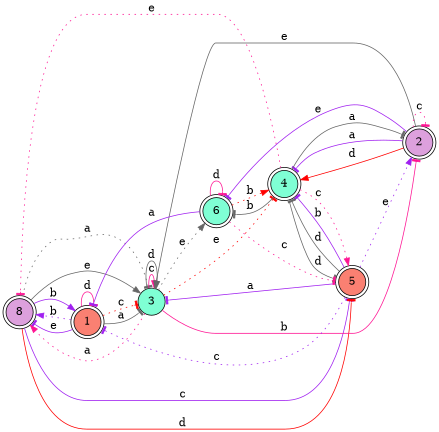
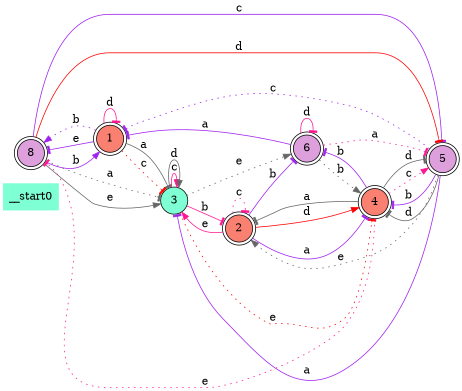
(217, 43) -> (202, 230)
(318, 110) -> (273, 175)
(419, 143) -> (239, 229)
(284, 184) -> (375, 202)
none -> (31, 197)
(247, 199) -> (336, 175)
(257, 210) -> (350, 166)
(216, 211) -> (307, 149)
(384, 216) -> (359, 259)
(284, 245) -> (375, 135)
(352, 282) -> (443, 159)
(96, 360) -> none
